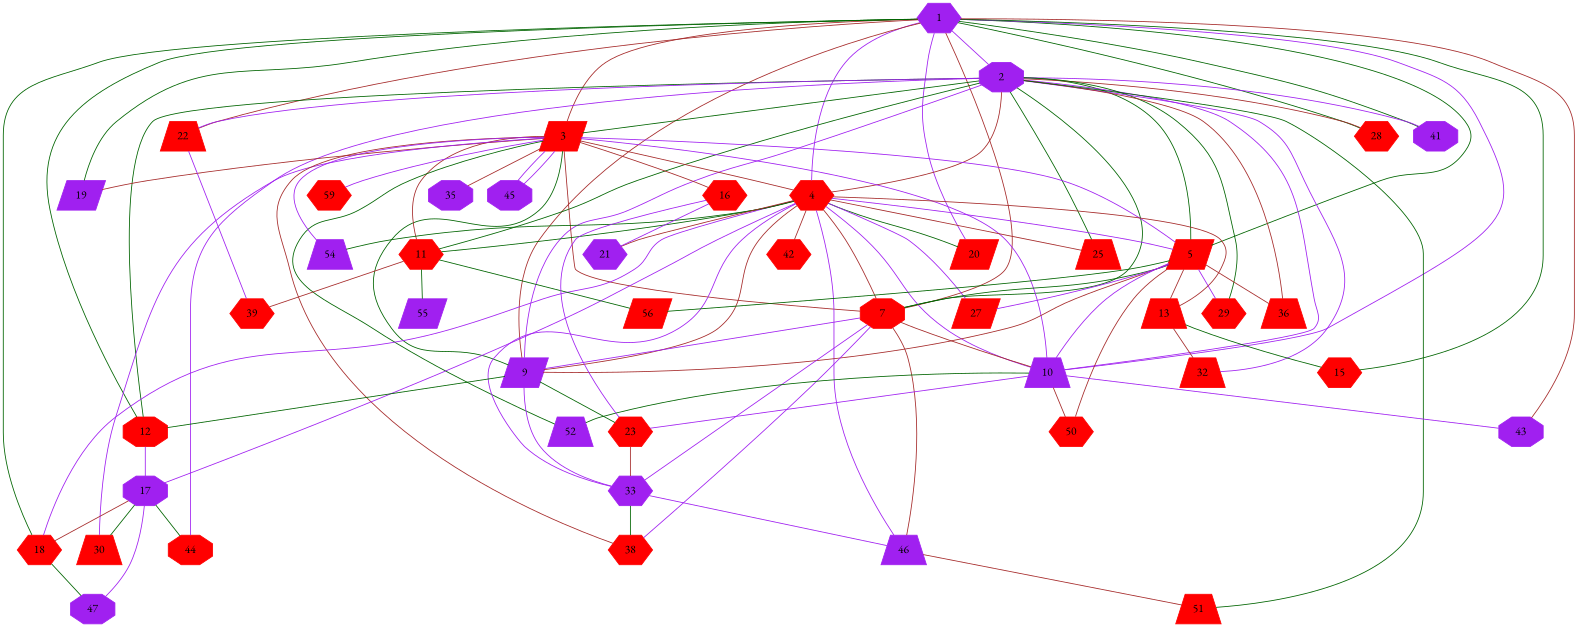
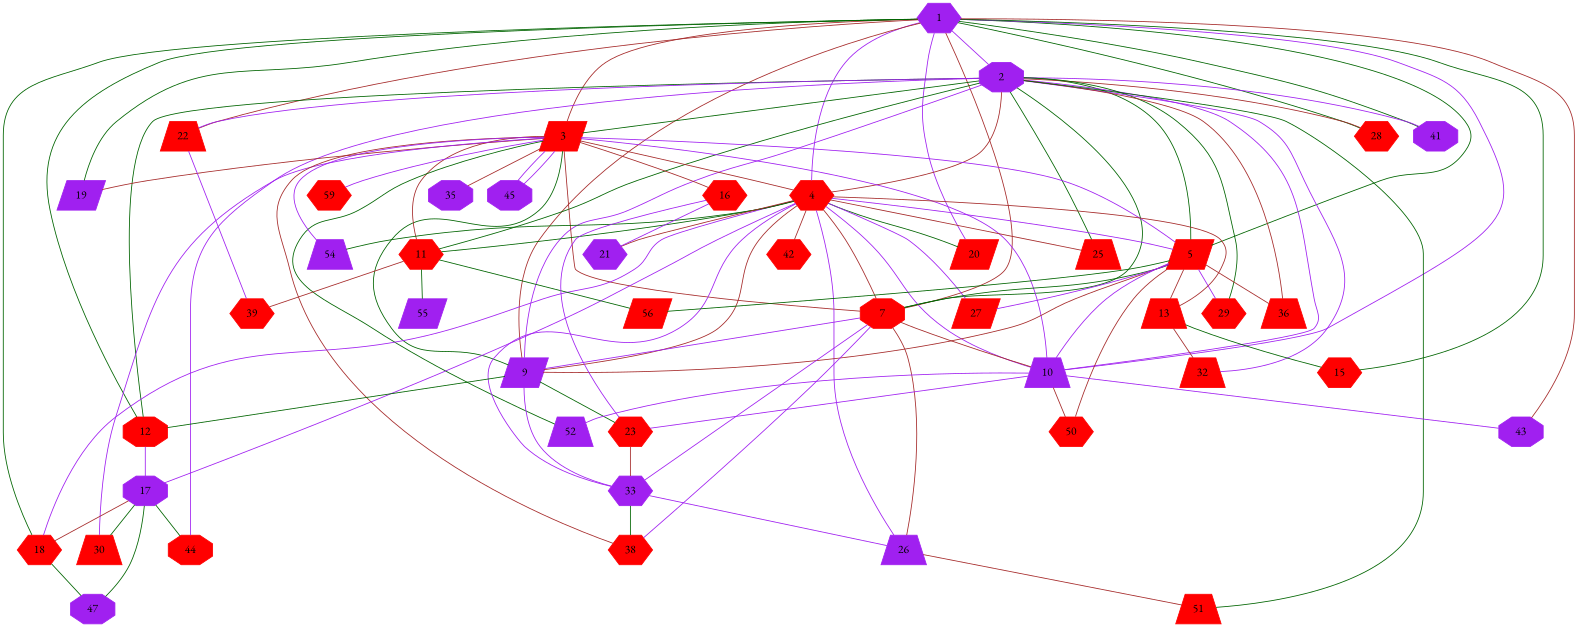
(806, 382) -> (806, 382)
(904, 550) -> (904, 550)
(134, 555) -> (134, 555)
